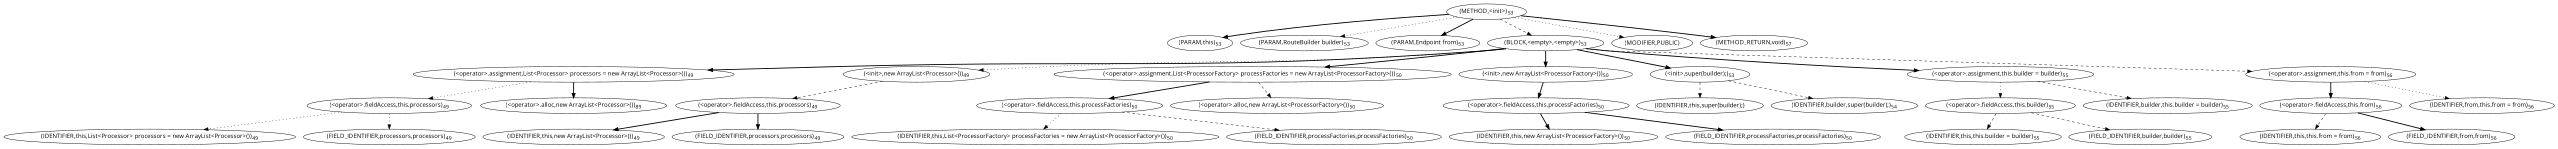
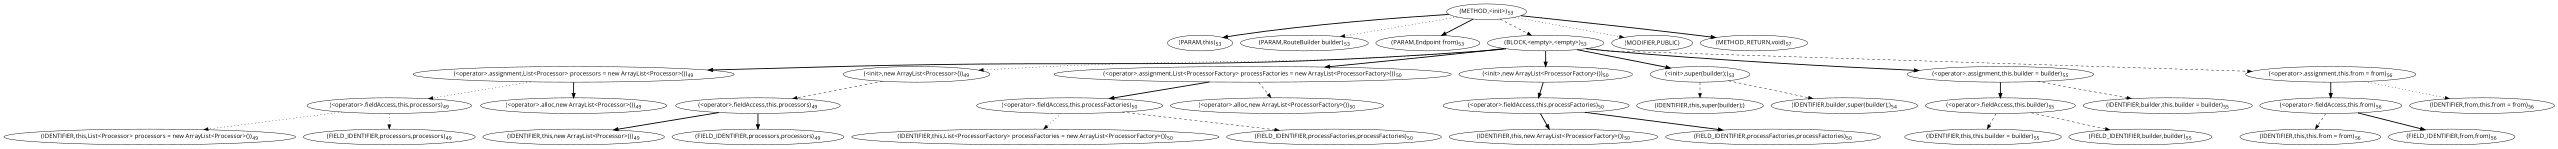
(2000, 88) -> (2000, 88)
(639, 105) -> (639, 105)
